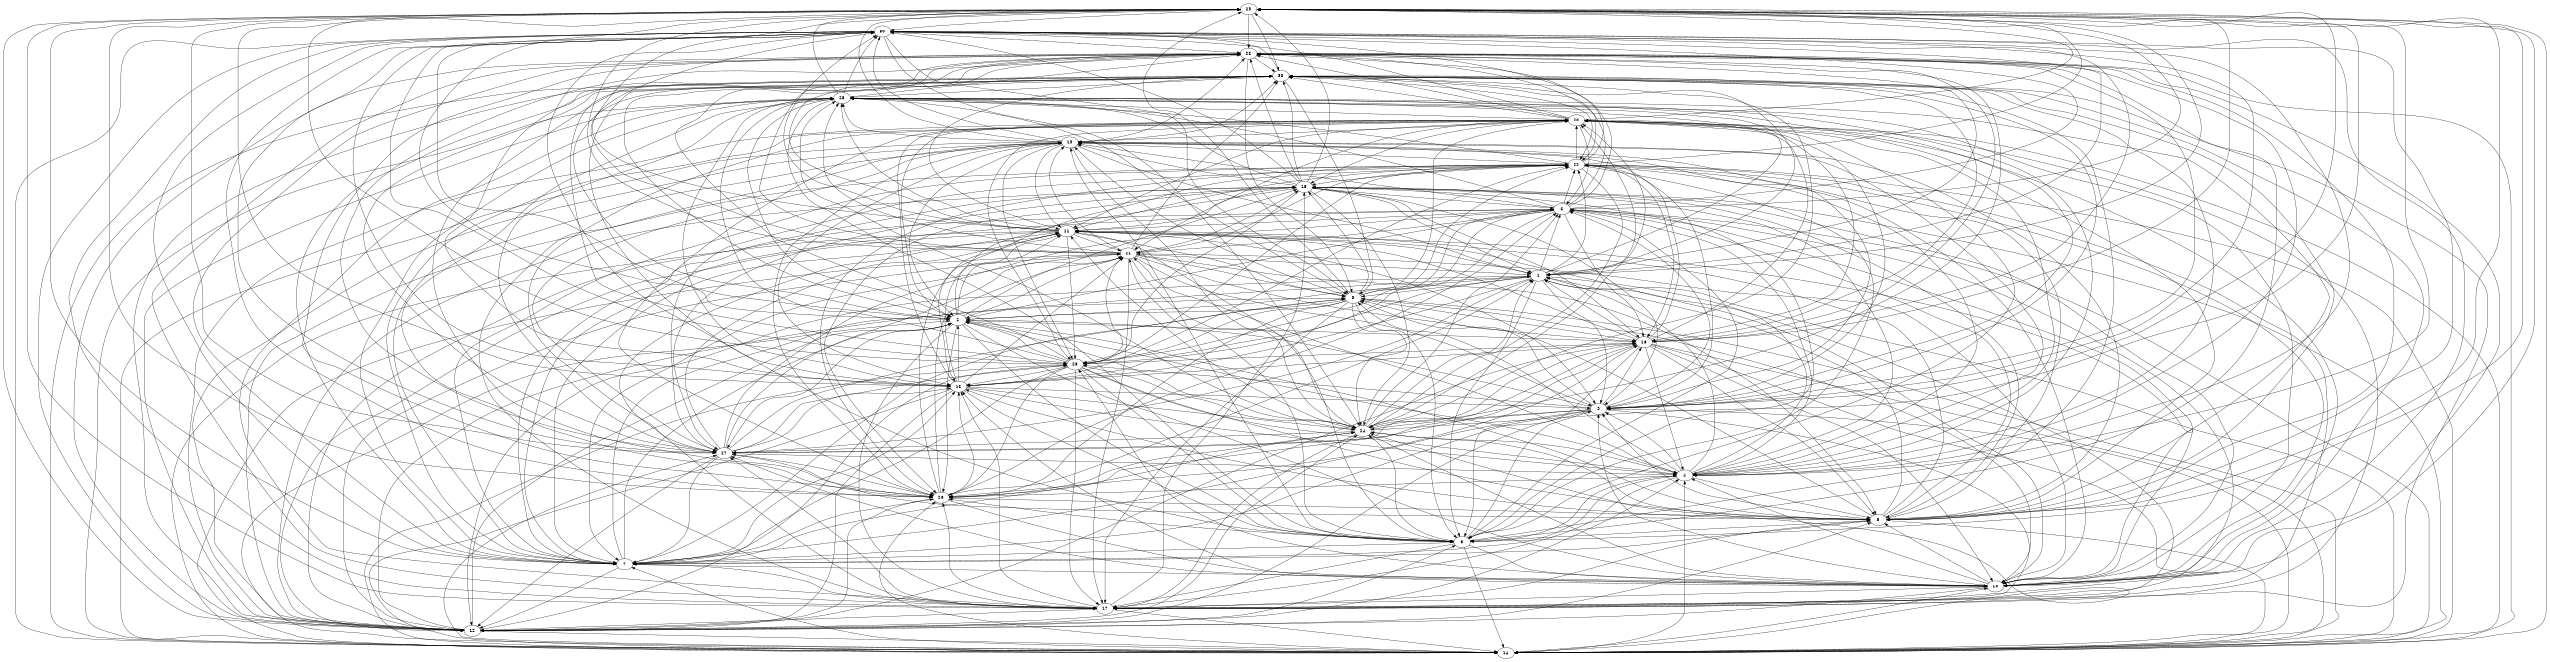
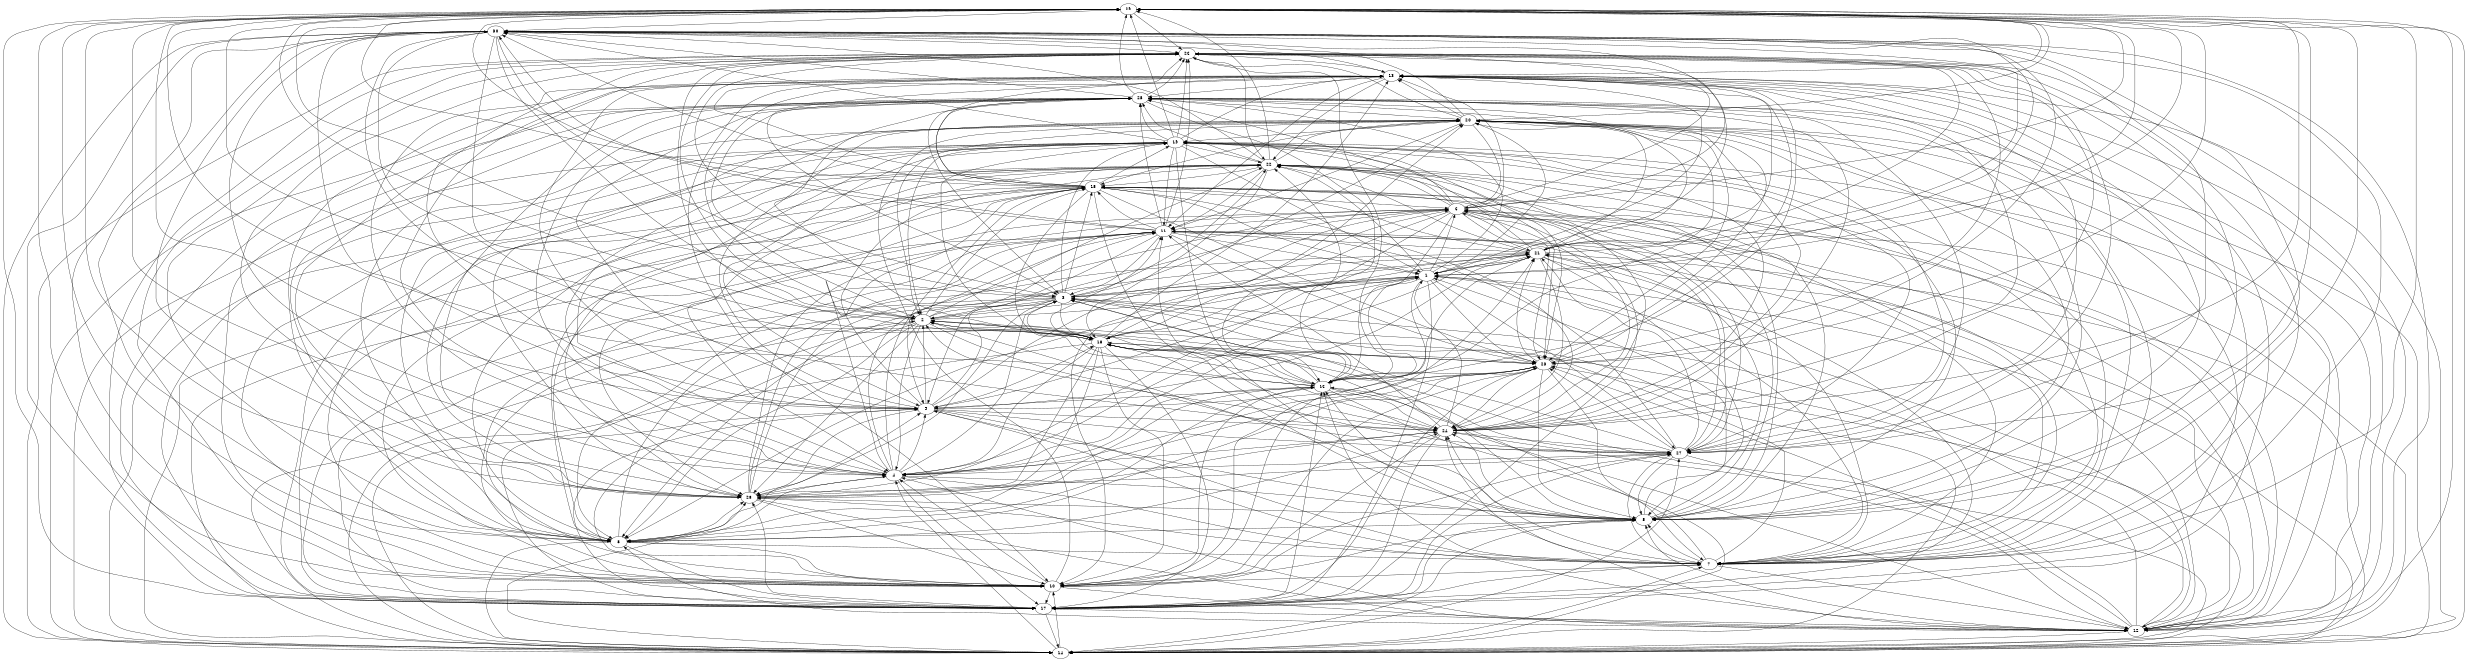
(1281, 76) -> (1392, 76)
(1756, 549) -> none
